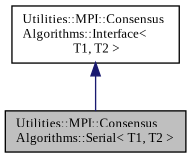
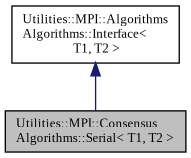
(96, 35) -> (96, 35)
